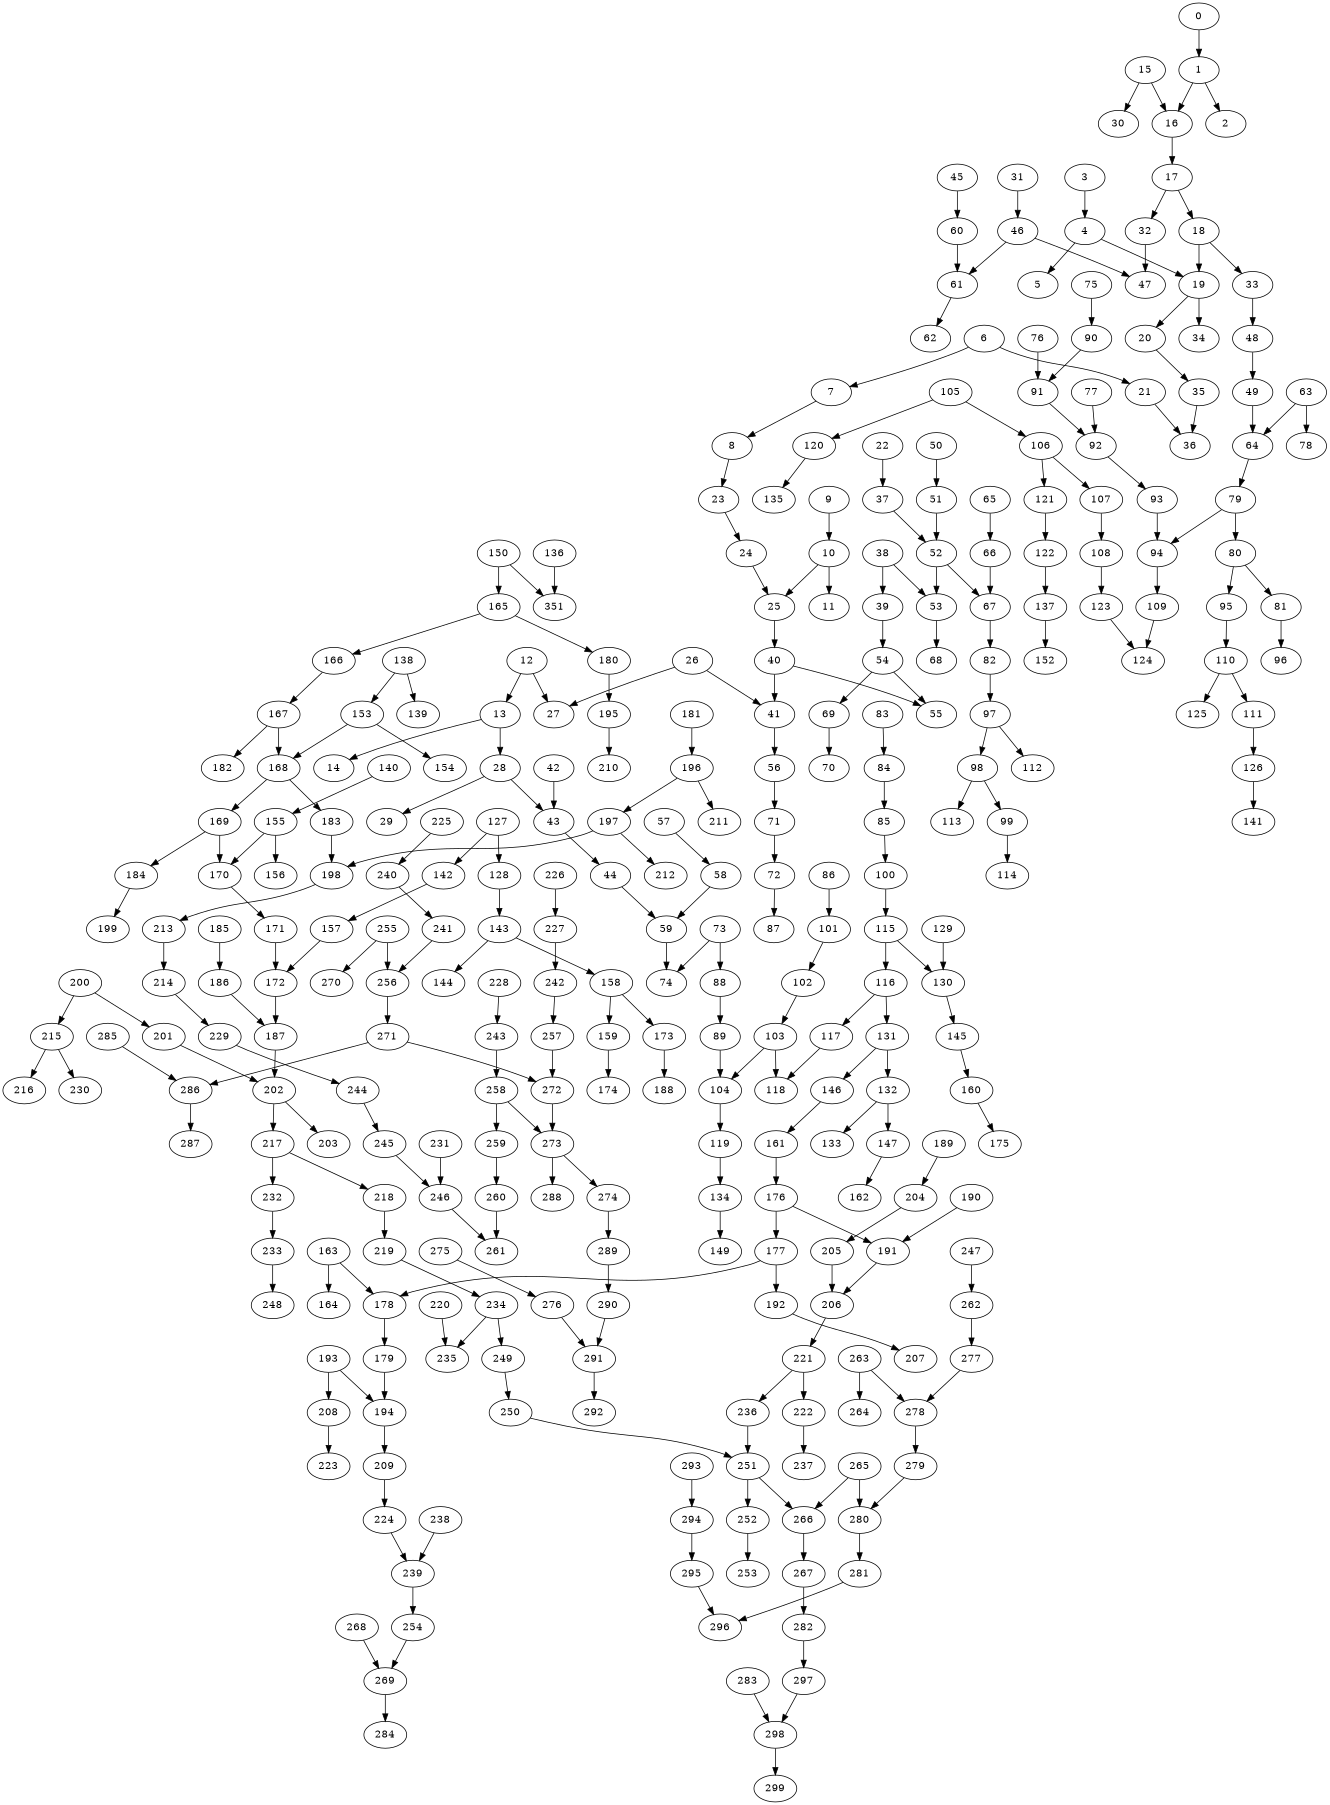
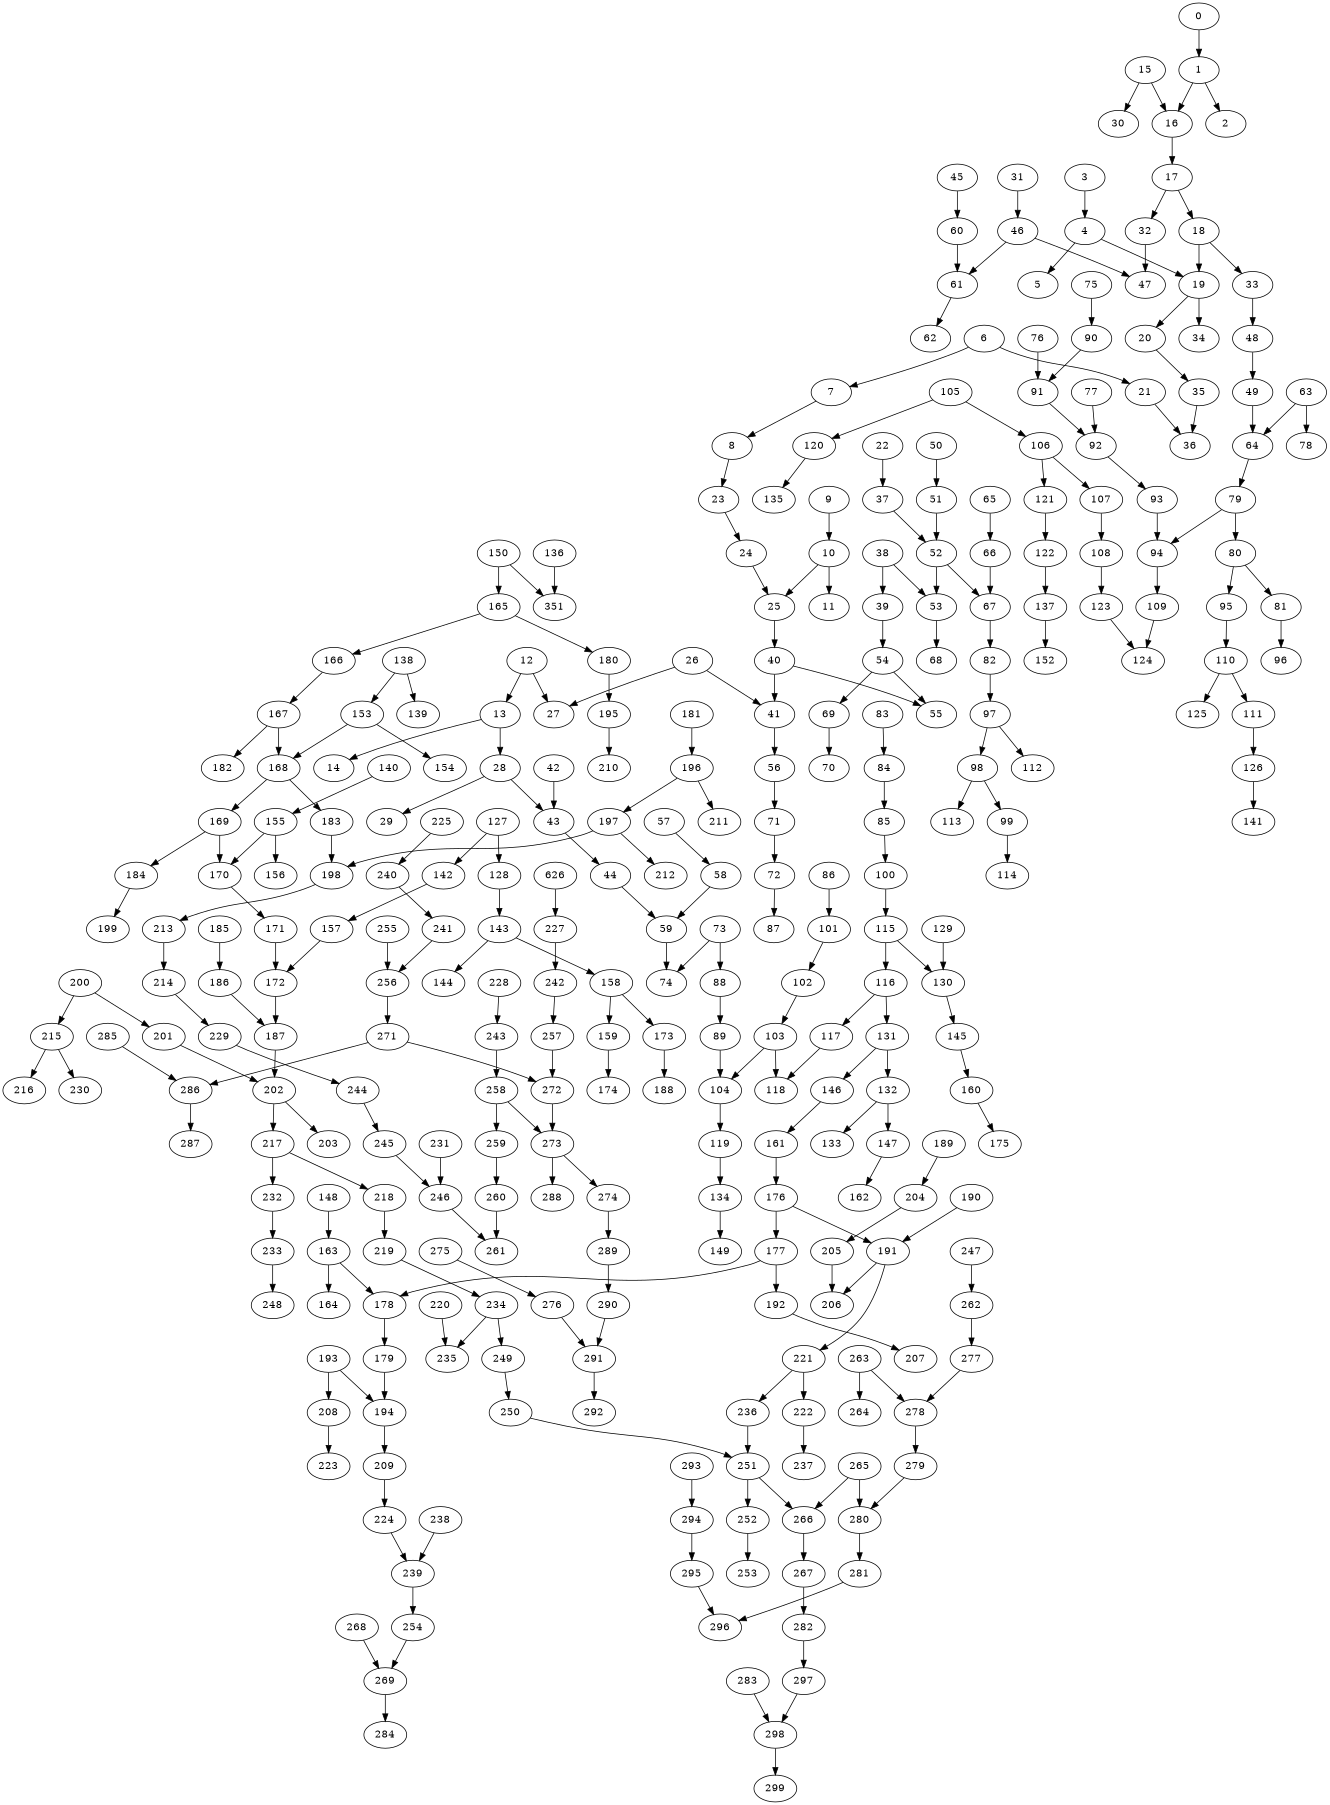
(555, 876) -> (555, 876)
(332, 983) -> none
none -> (329, 1198)
(819, 1329) -> (865, 1312)
